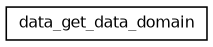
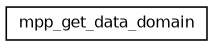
(107, 24) -> (107, 24)
